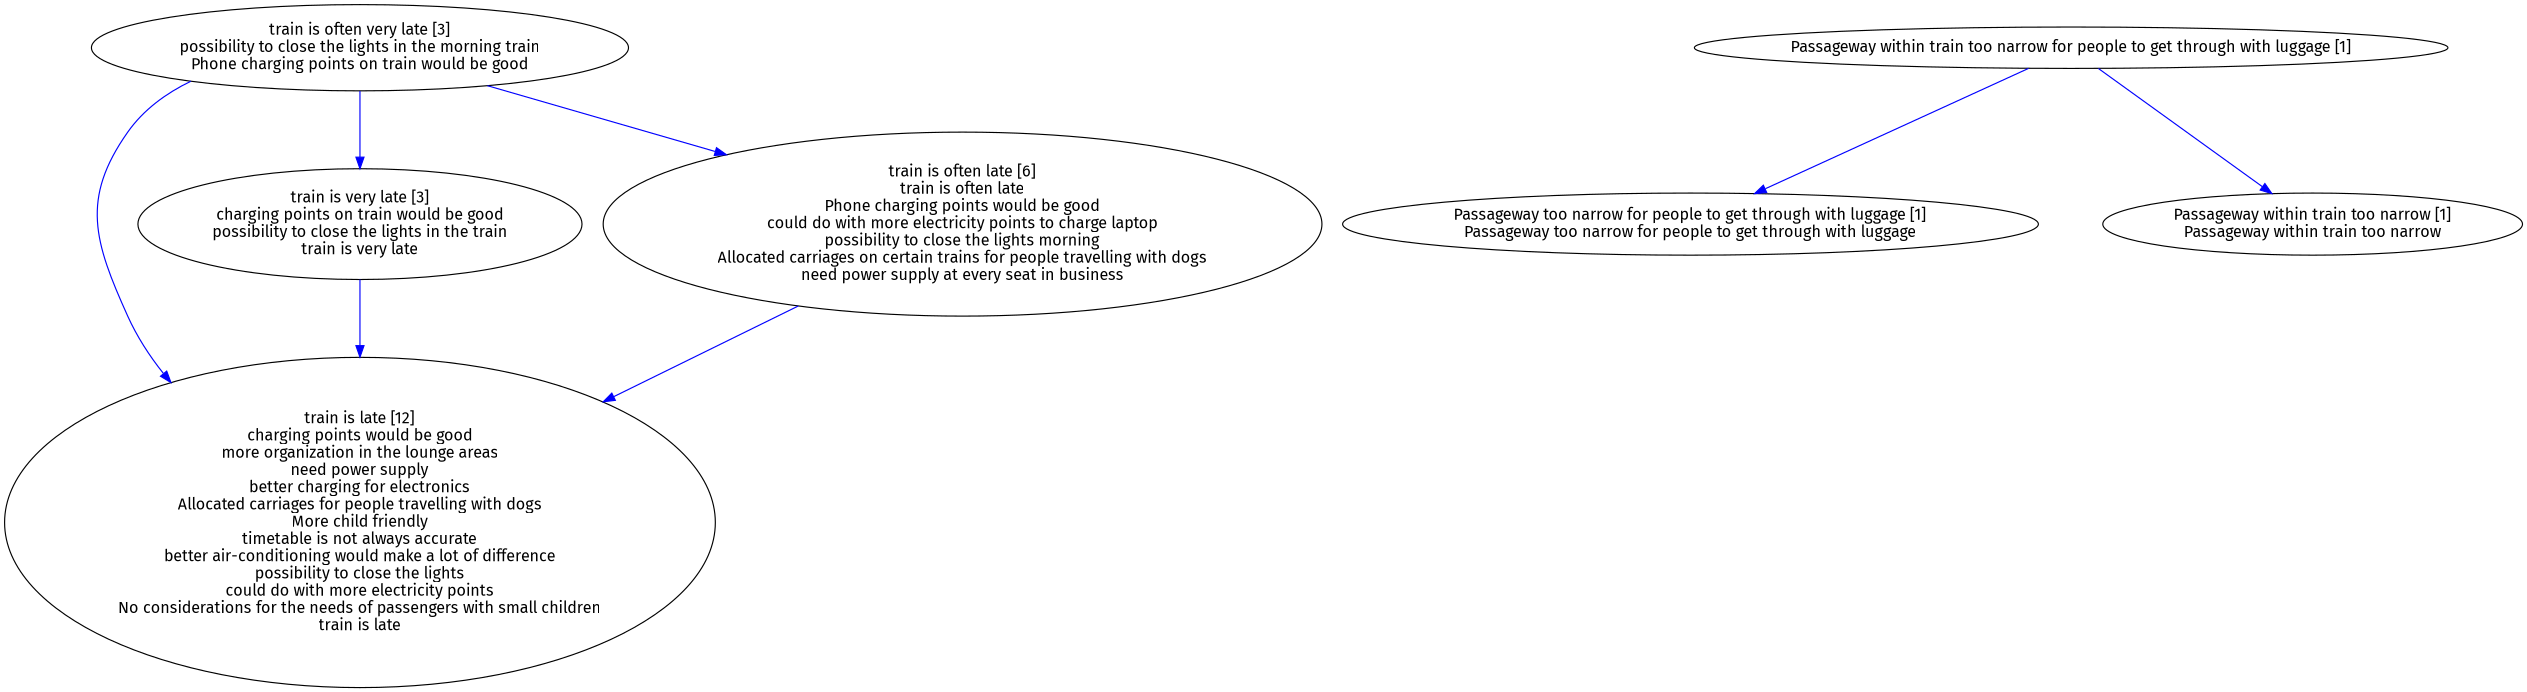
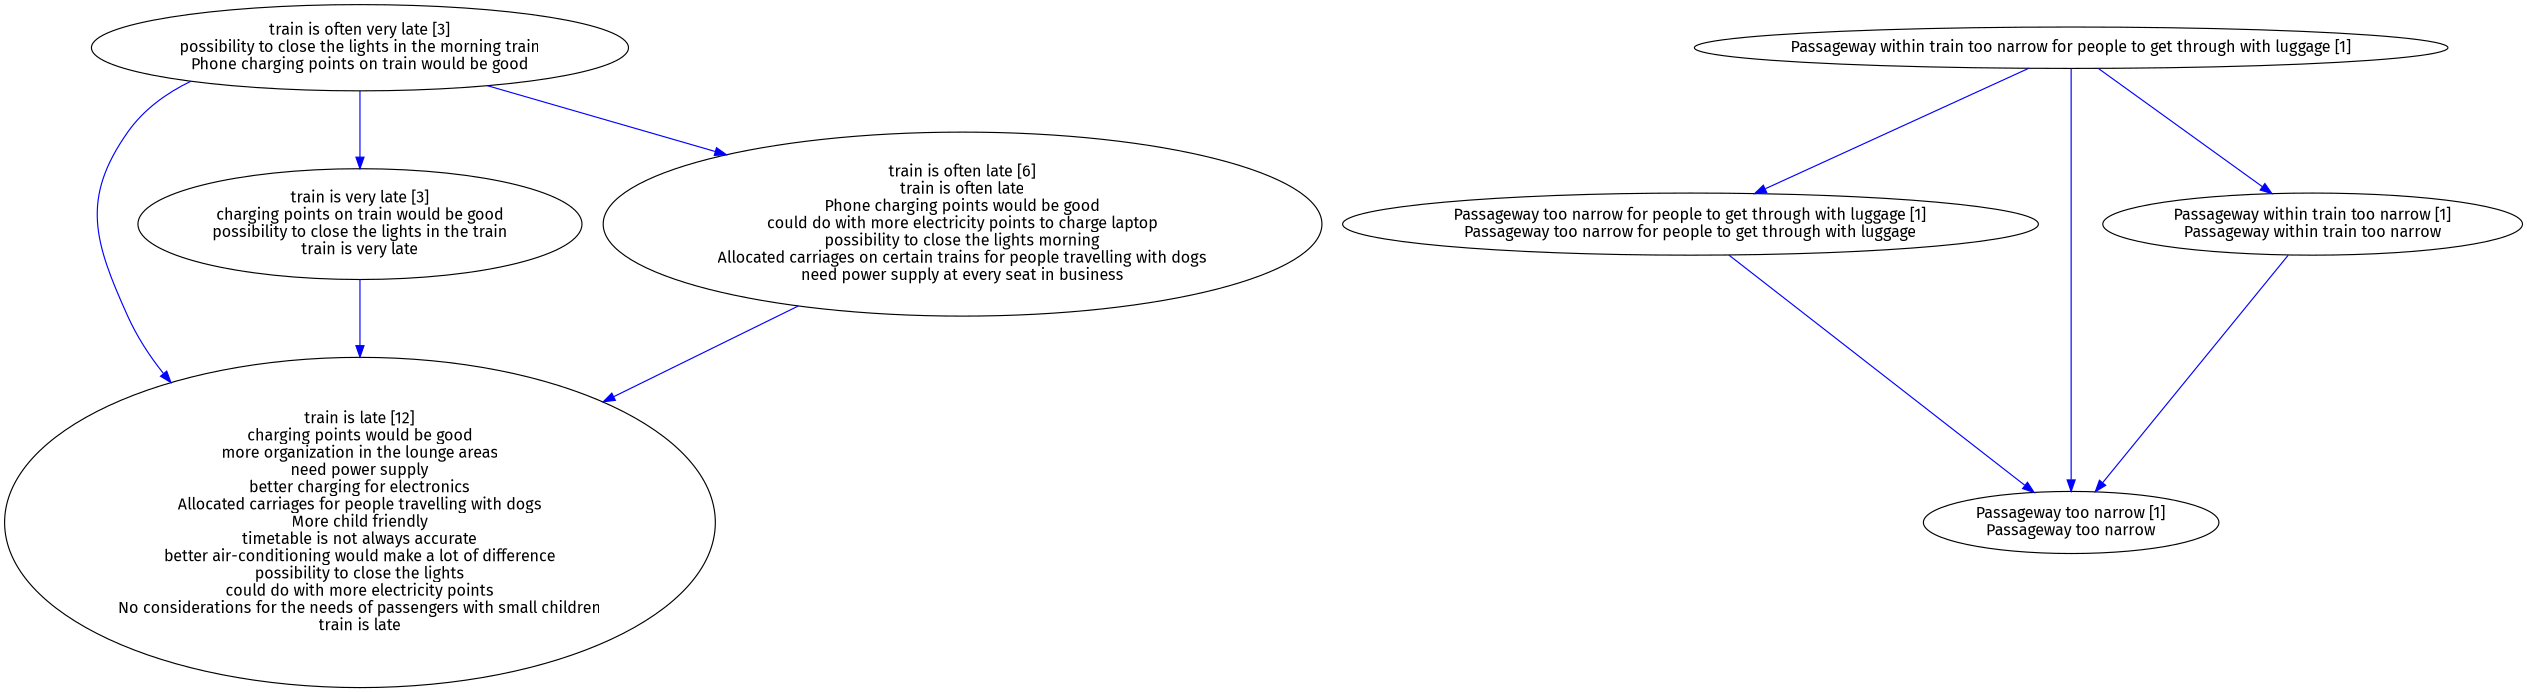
none -> (2071, 522)
